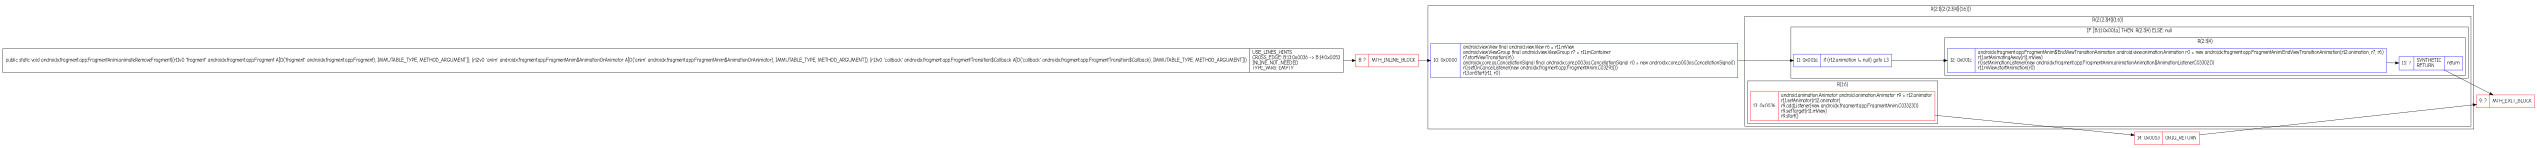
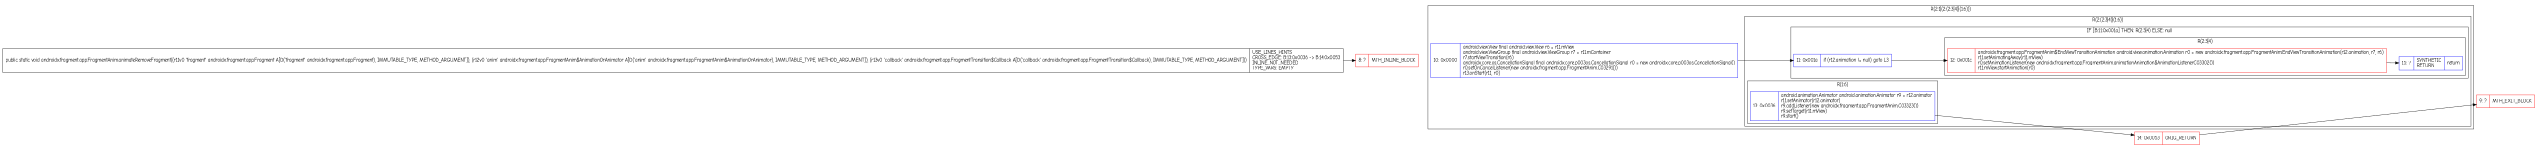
(1423, 61) -> none
(2167, 61) -> (2167, 61)
(2467, 82) -> none
(1843, 106) -> (1843, 106)
